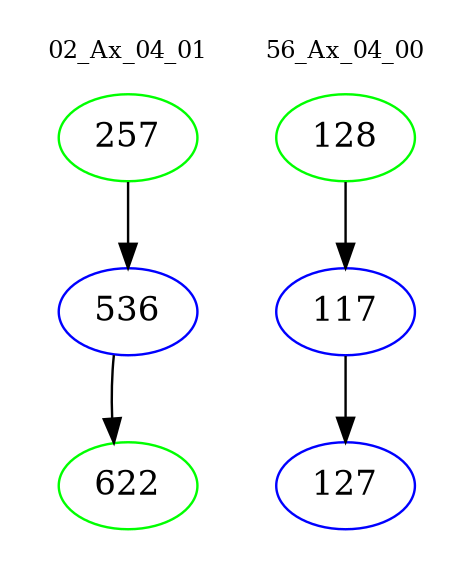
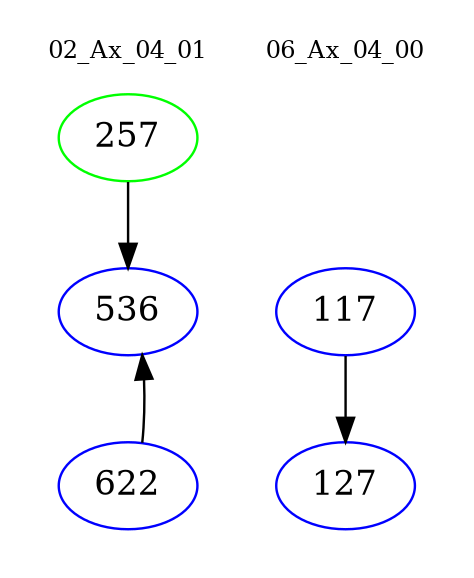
(346, 52) -> (346, 52)
(346, 138) -> none
(112, 387) -> (144, 411)
(128, 486) -> (128, 486)
